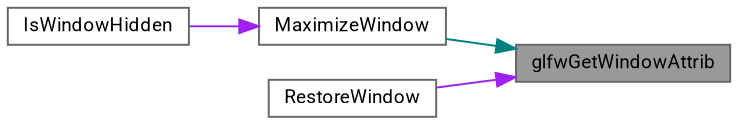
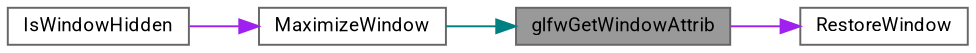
(466, 84) -> (756, 26)
